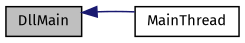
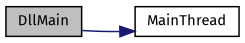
(116, 12) -> (101, 31)
